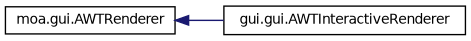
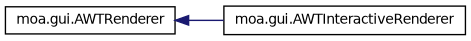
(345, 20) -> (345, 20)
